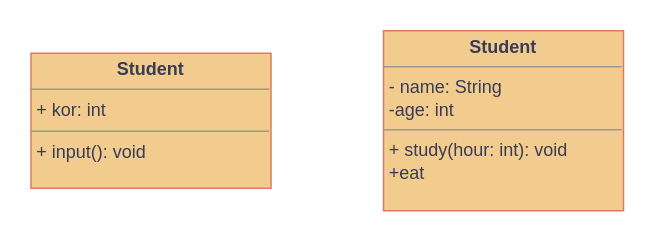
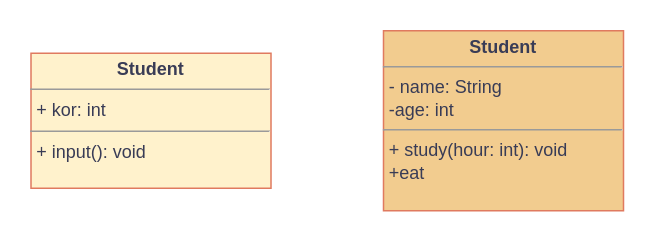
(151, 121) -> (151, 121)
